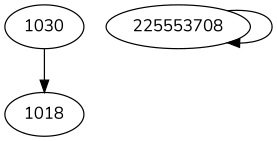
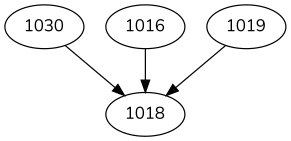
none -> (145, 27)
(178, 27) -> none
none -> (246, 27)
